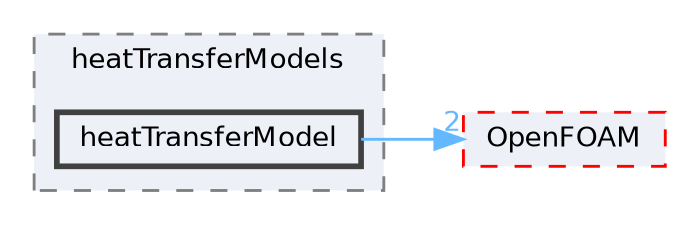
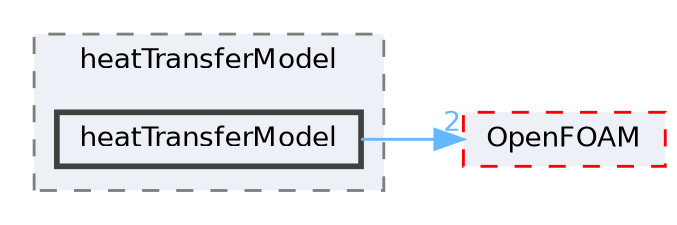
(209, 61) -> (209, 61)
